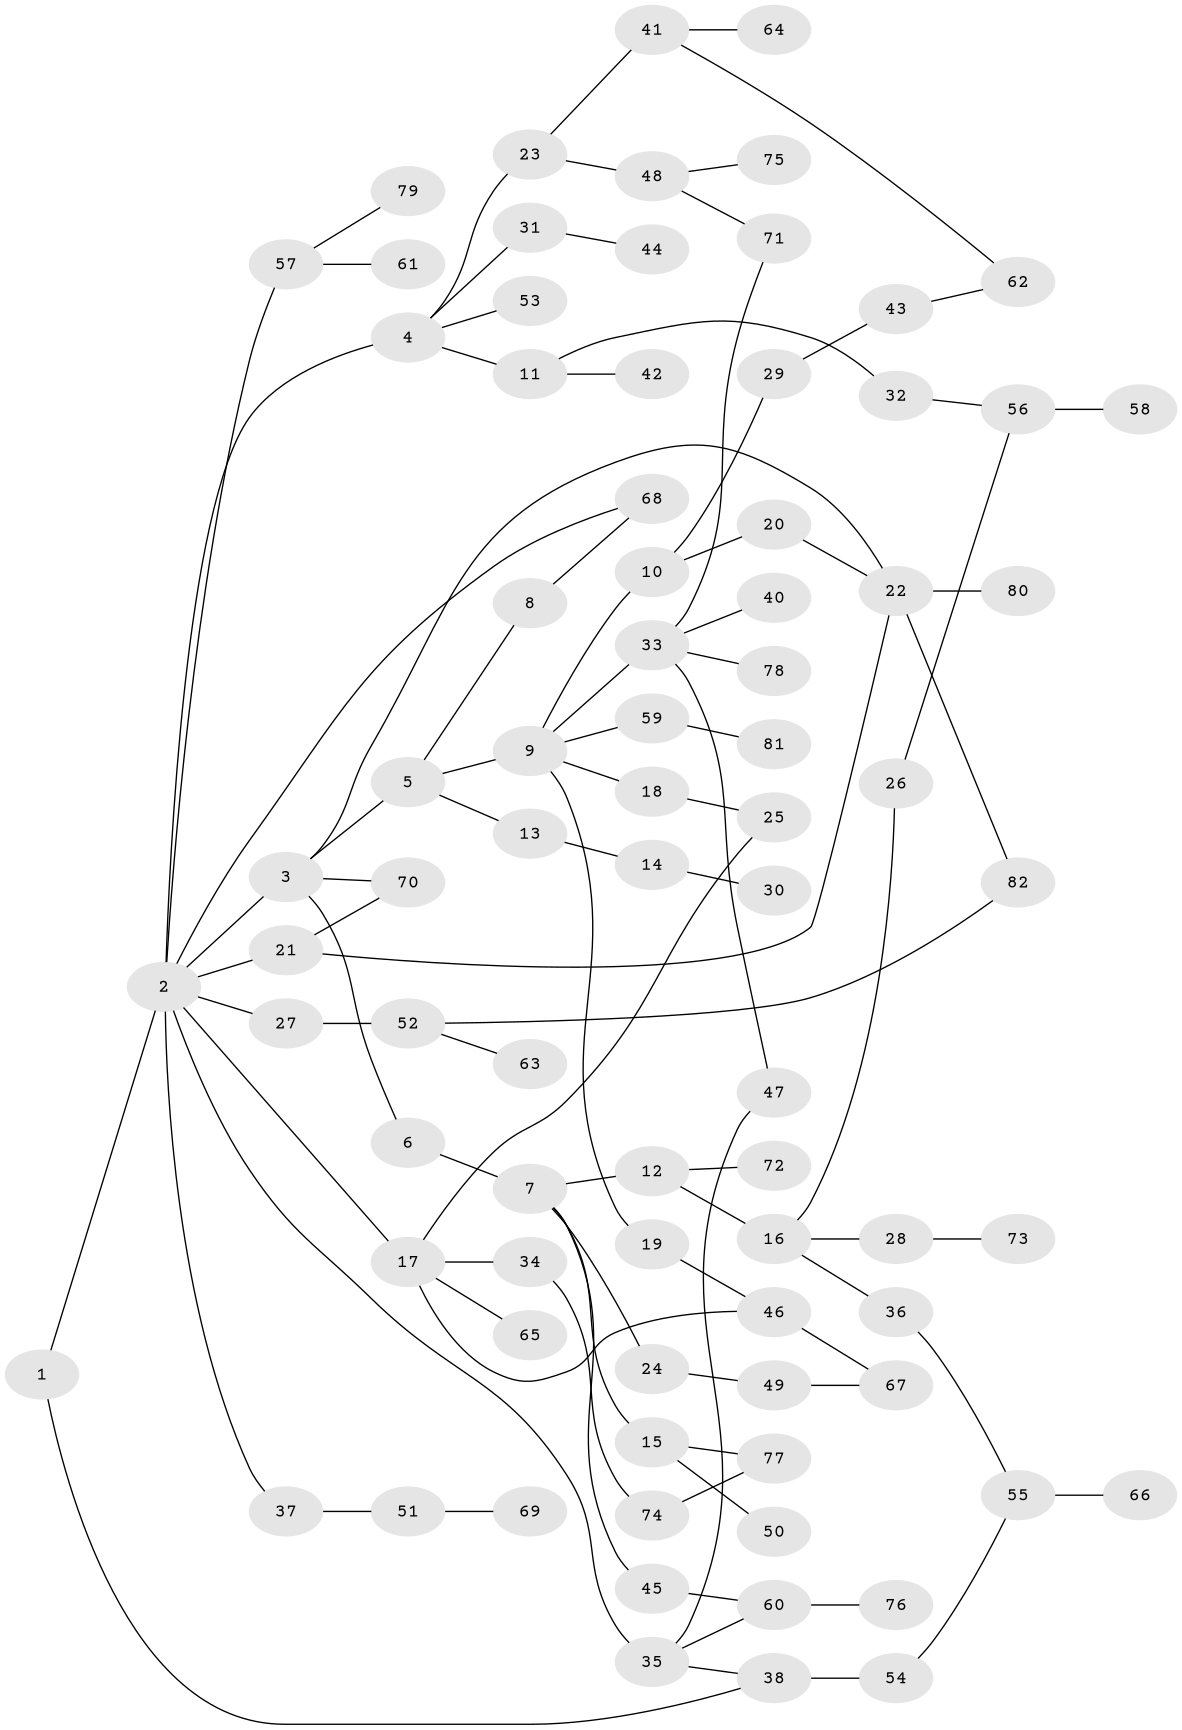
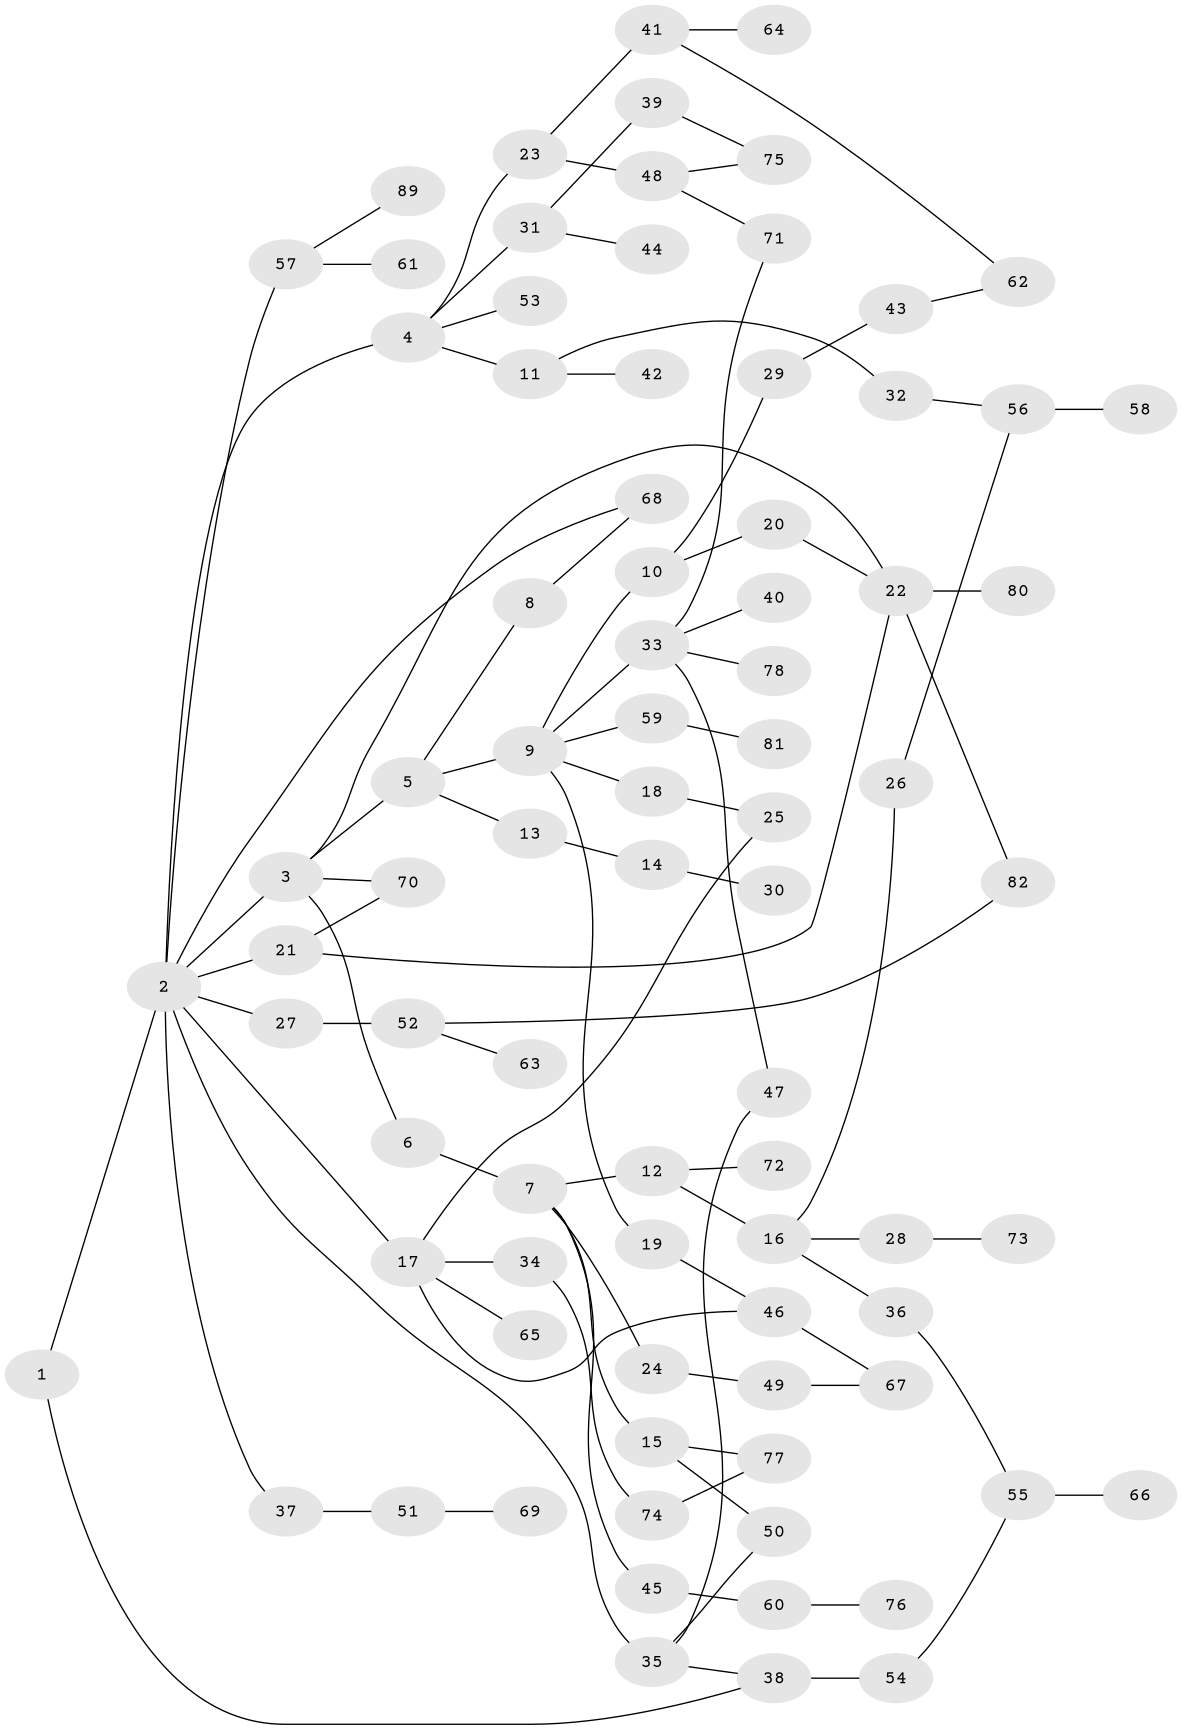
none -> (652, 103)
(408, 191) -> (408, 191)
(713, 1633) -> (705, 1606)
